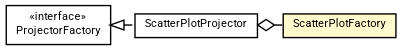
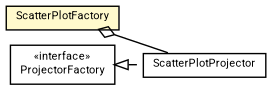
(278, 25) -> (141, 44)
